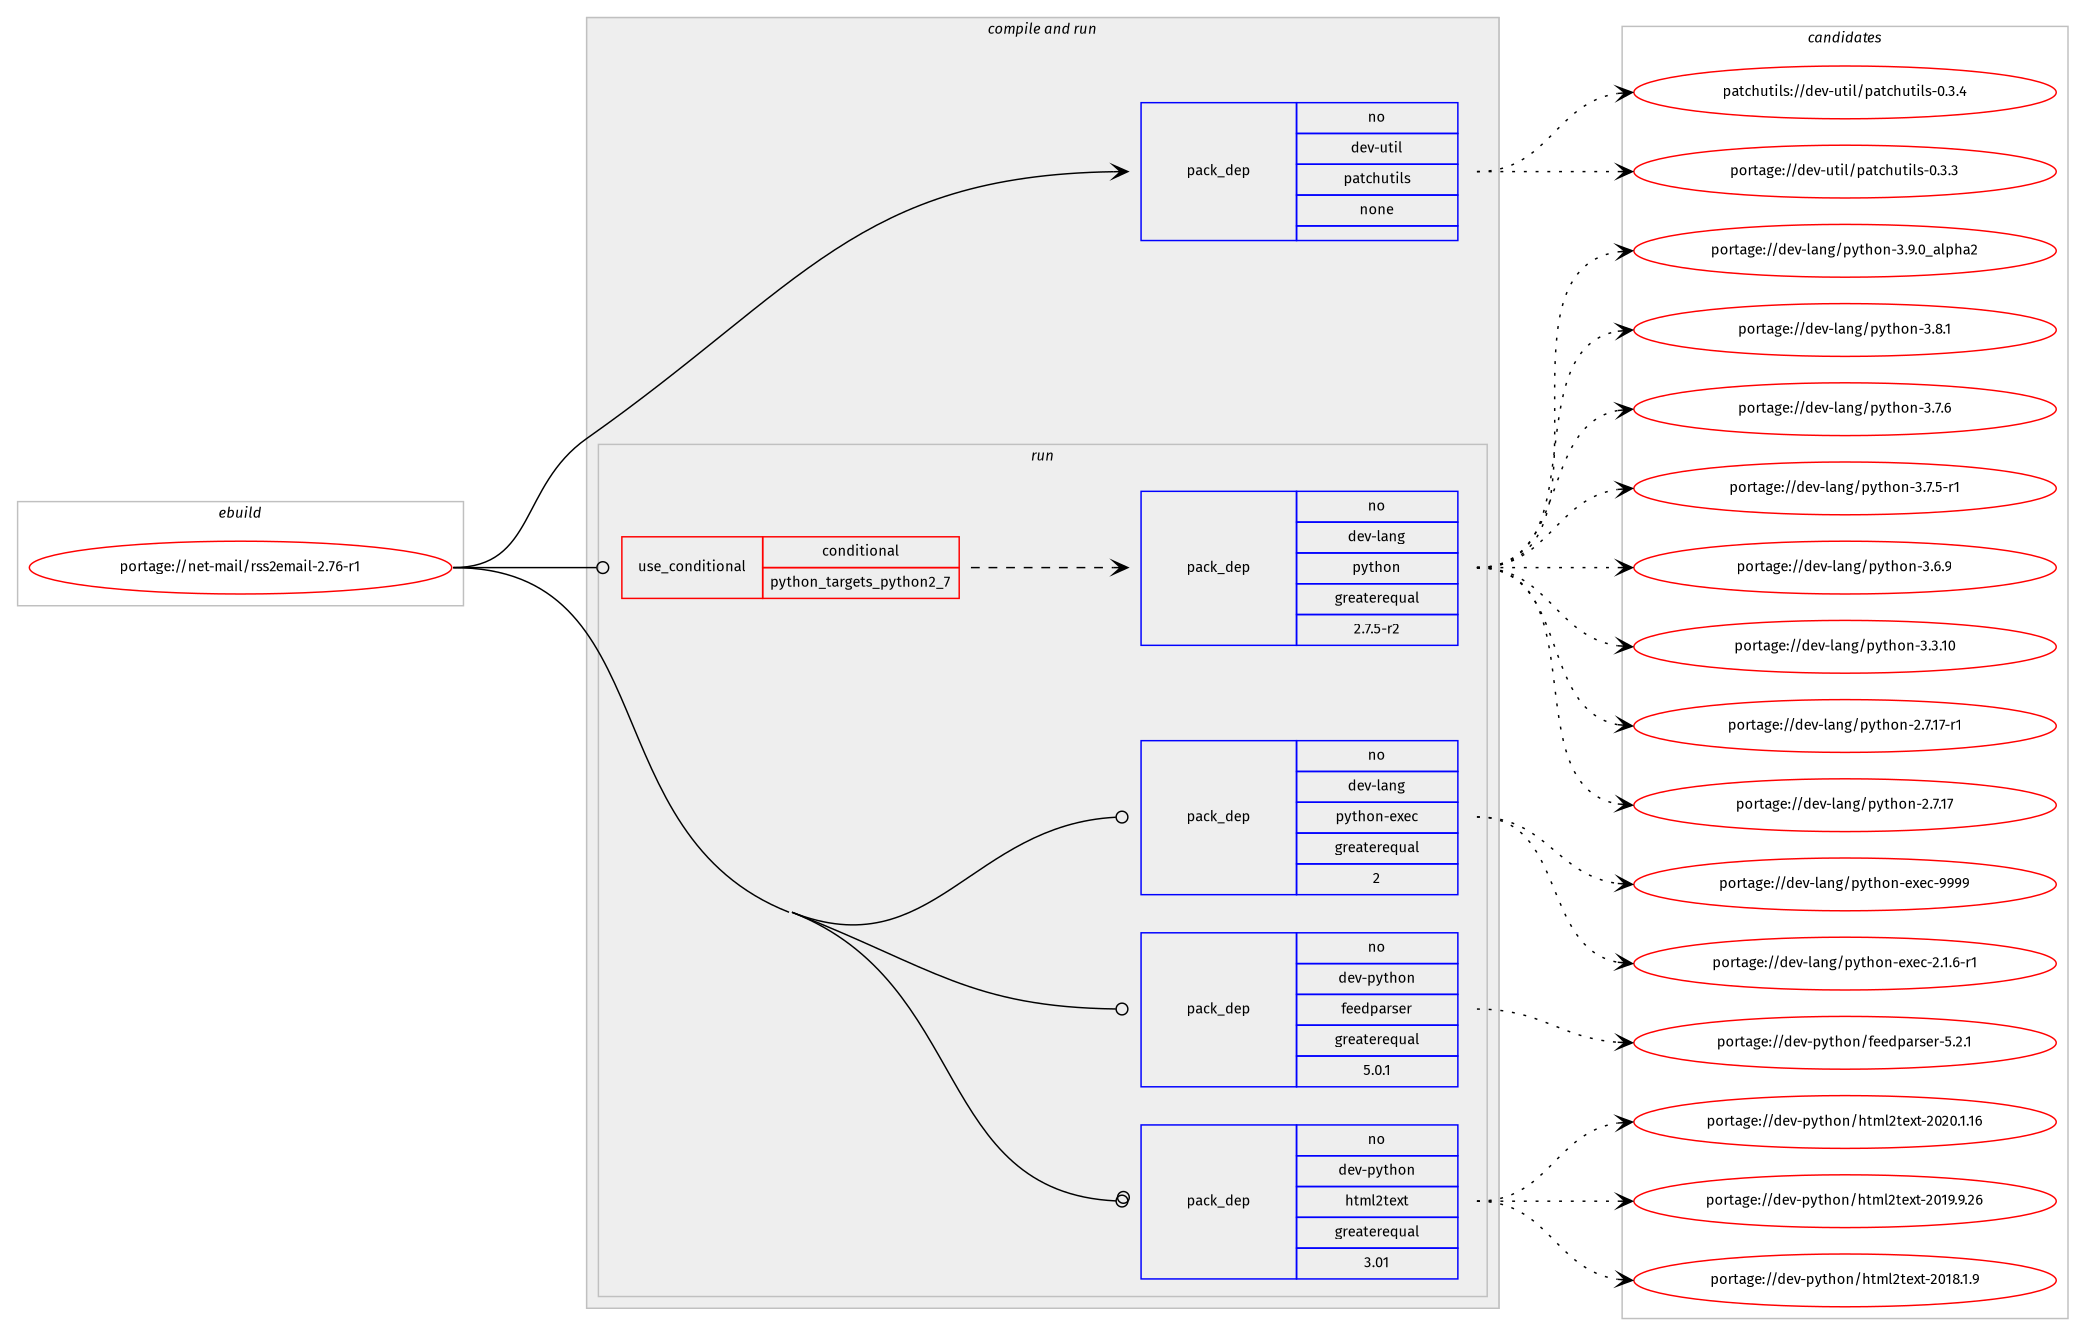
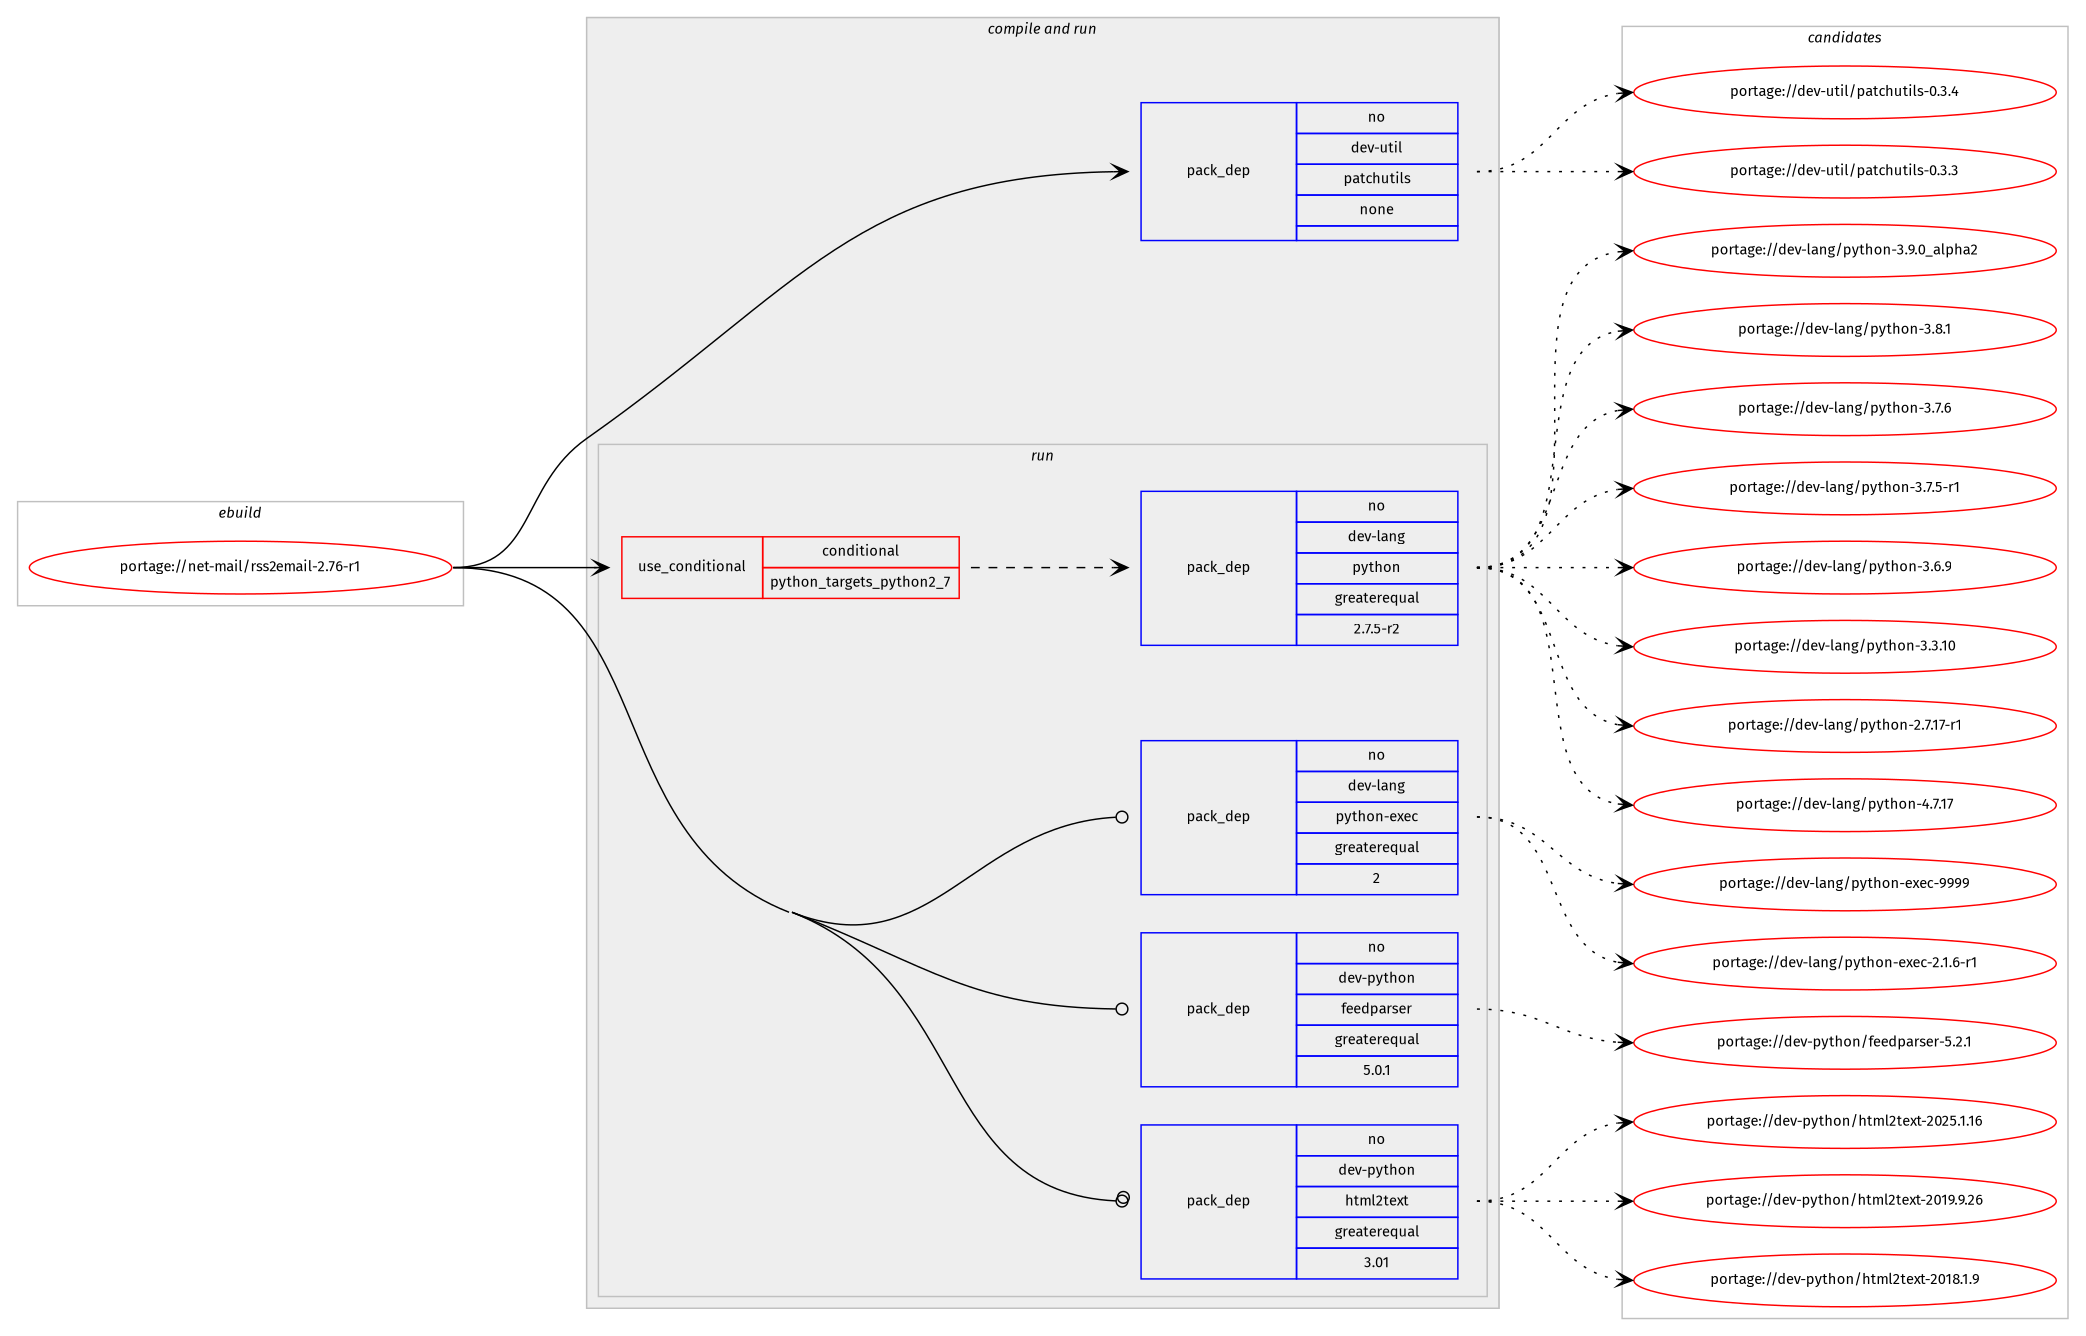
(1845, 92) -> (1845, 92)
(525, 568) -> (525, 568)
(1845, 805) -> (1845, 805)
(1845, 1122) -> (1845, 1122)
